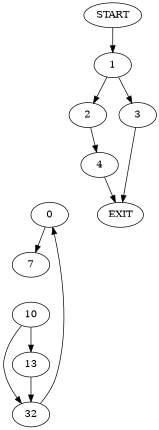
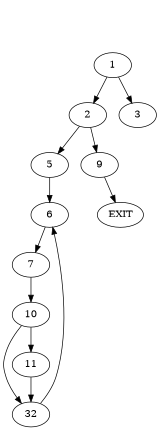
(113, 15) -> none
(130, 161) -> none
none -> (50, 165)
(100, 165) -> (100, 165)
(50, 215) -> (50, 215)
none -> (31, 286)
(31, 365) -> (31, 365)
